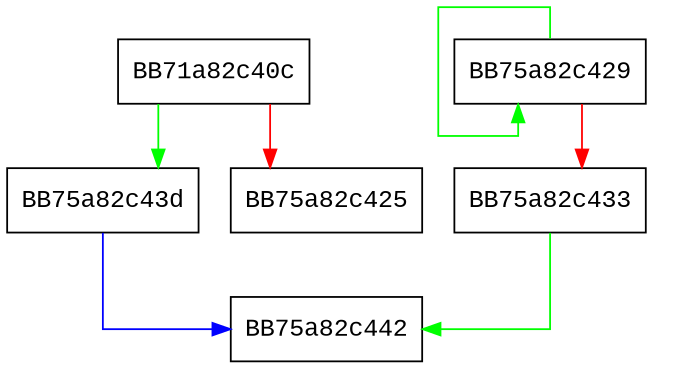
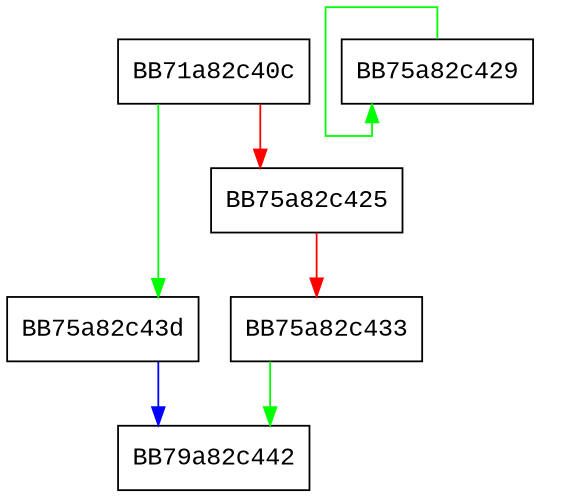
(582, 127) -> (317, 256)
(326, 329) -> (214, 458)
